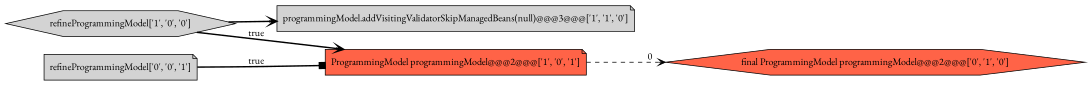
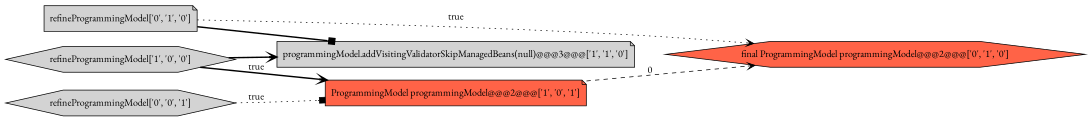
none -> (121, 19)
(121, 67) -> (121, 103)
(258, 67) -> (277, 102)
